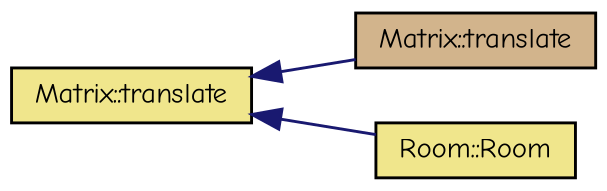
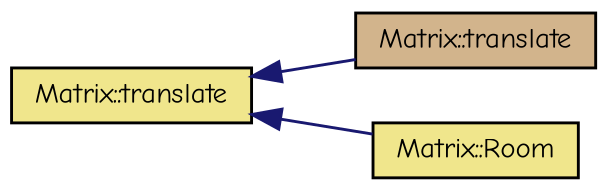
(476, 150) -> (476, 150)
